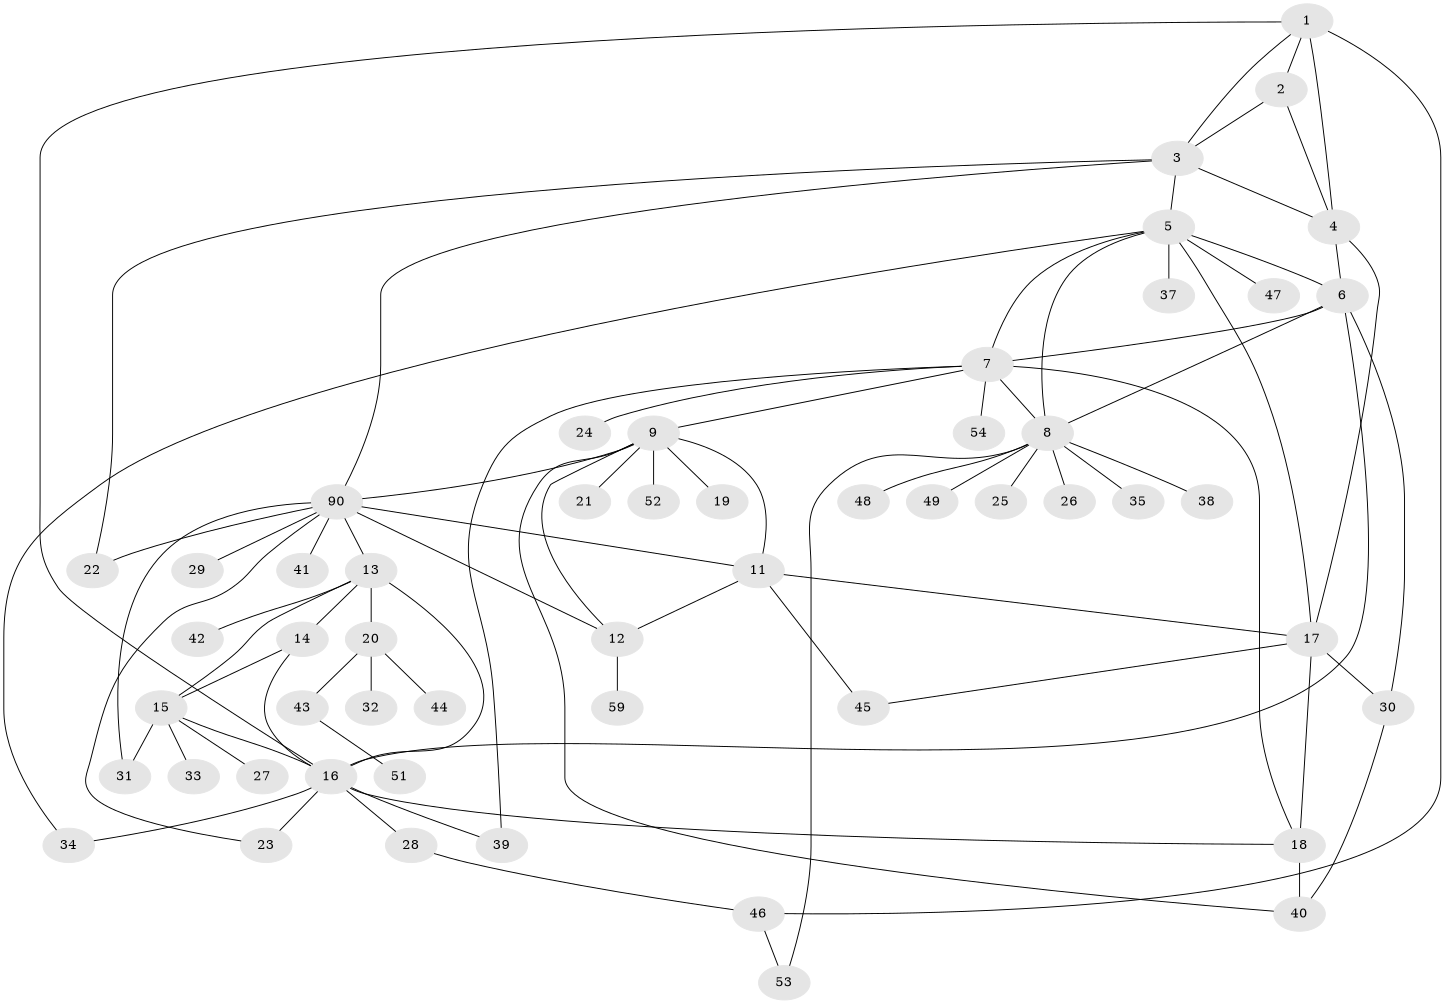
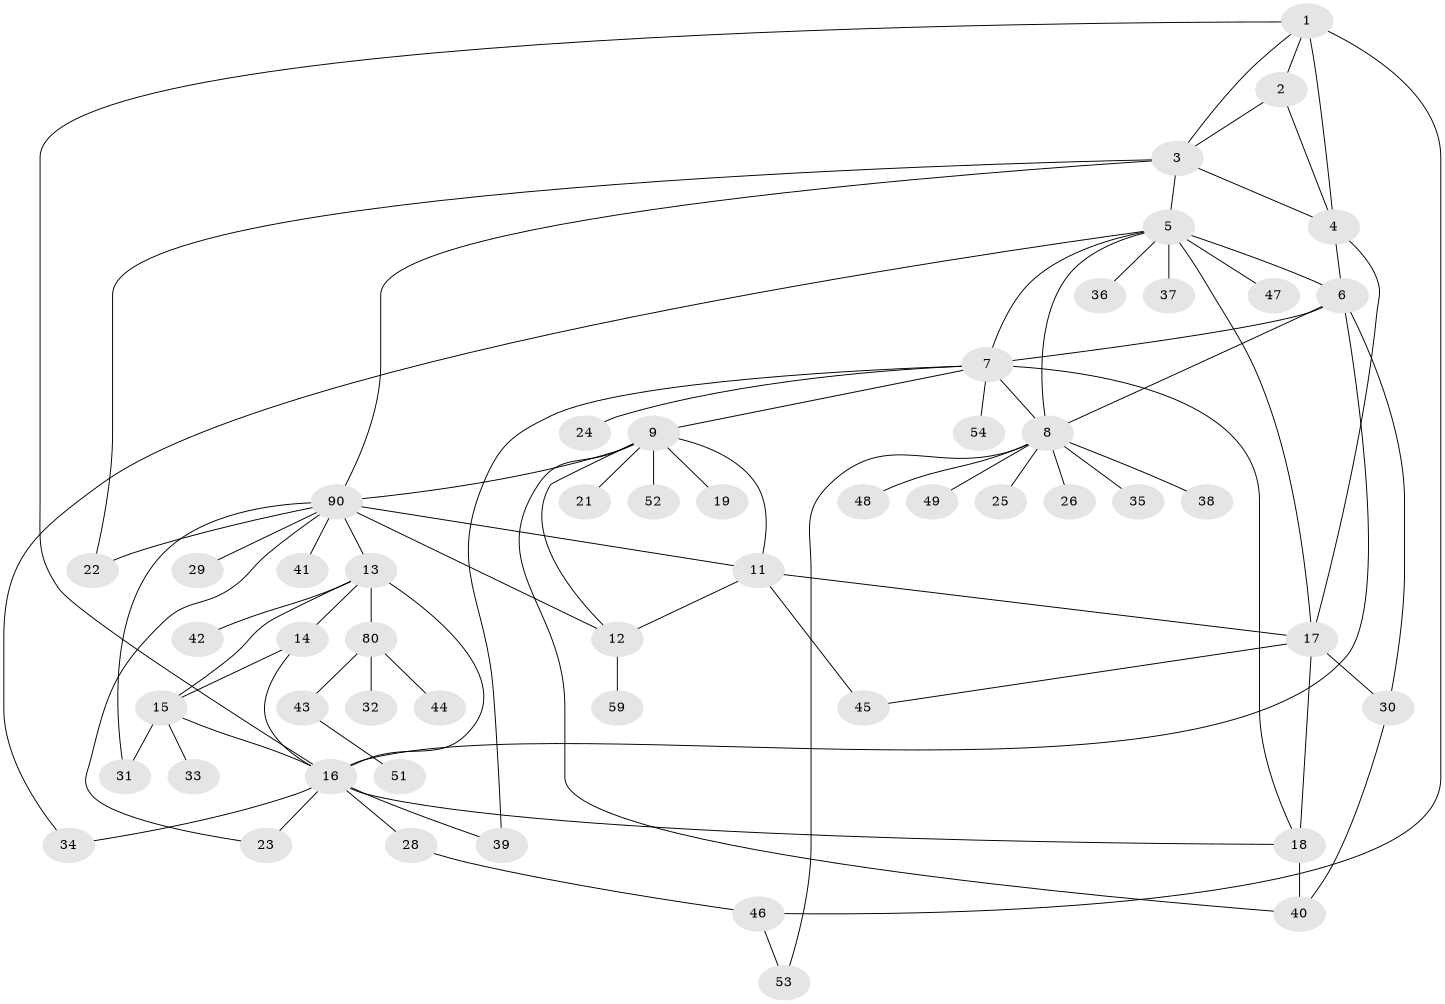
none -> (1100, 296)
(371, 639) -> (371, 639)
(262, 777) -> none
